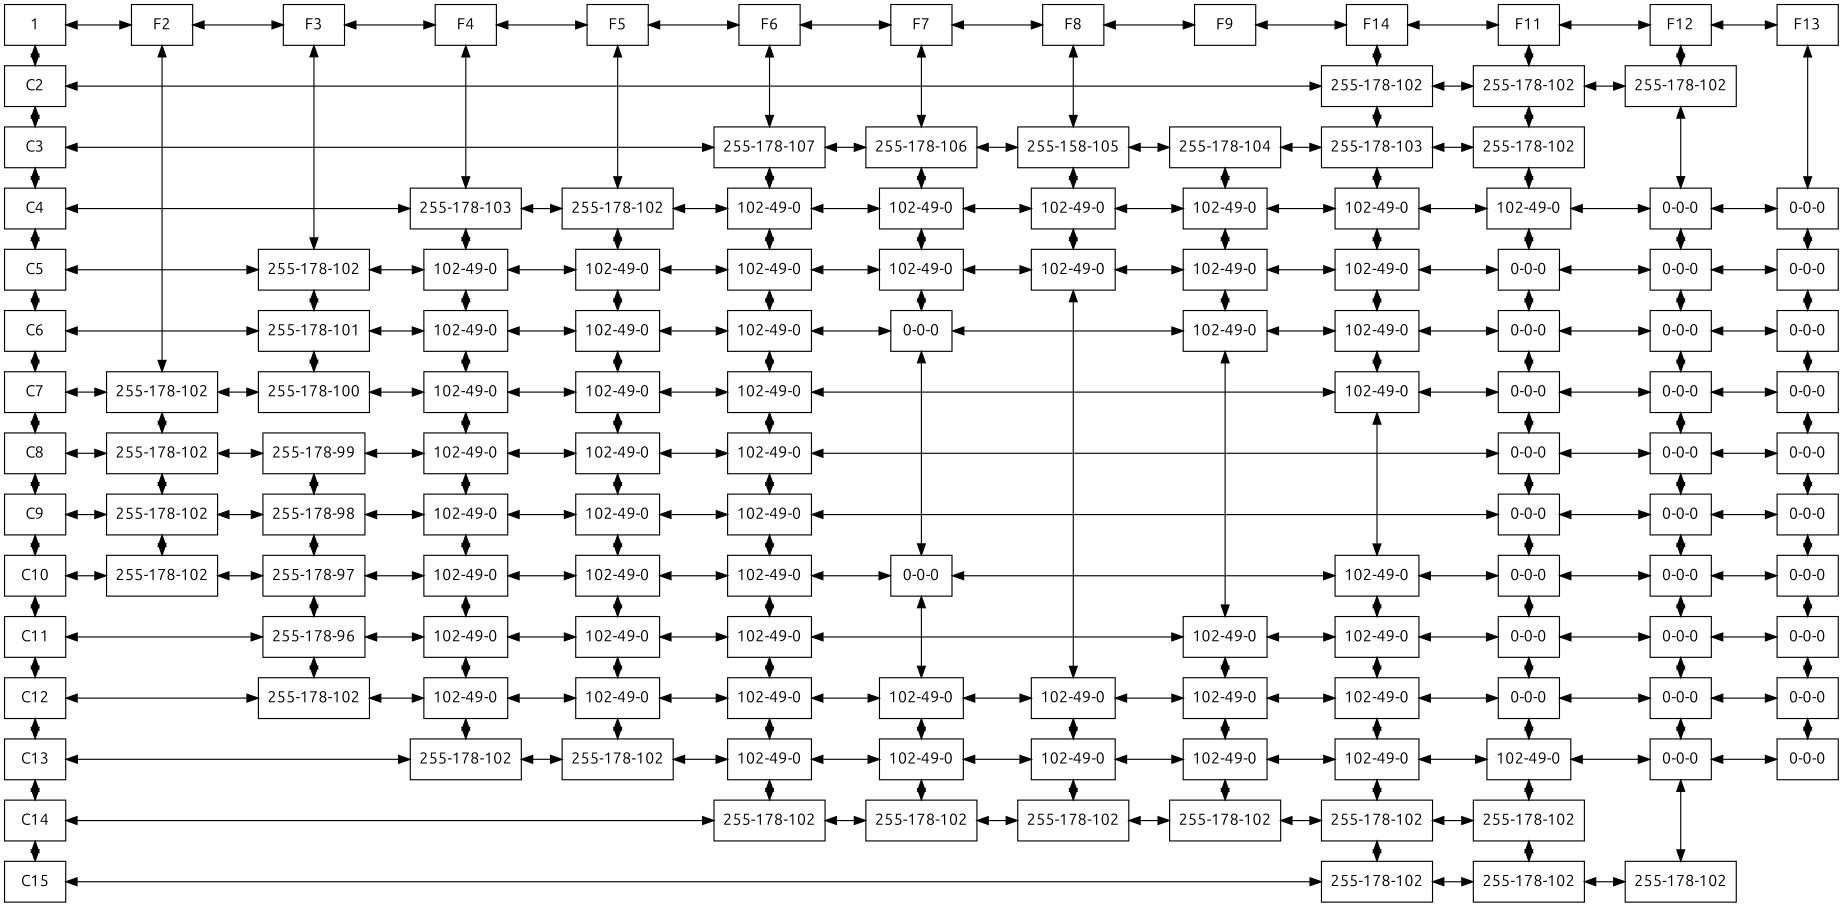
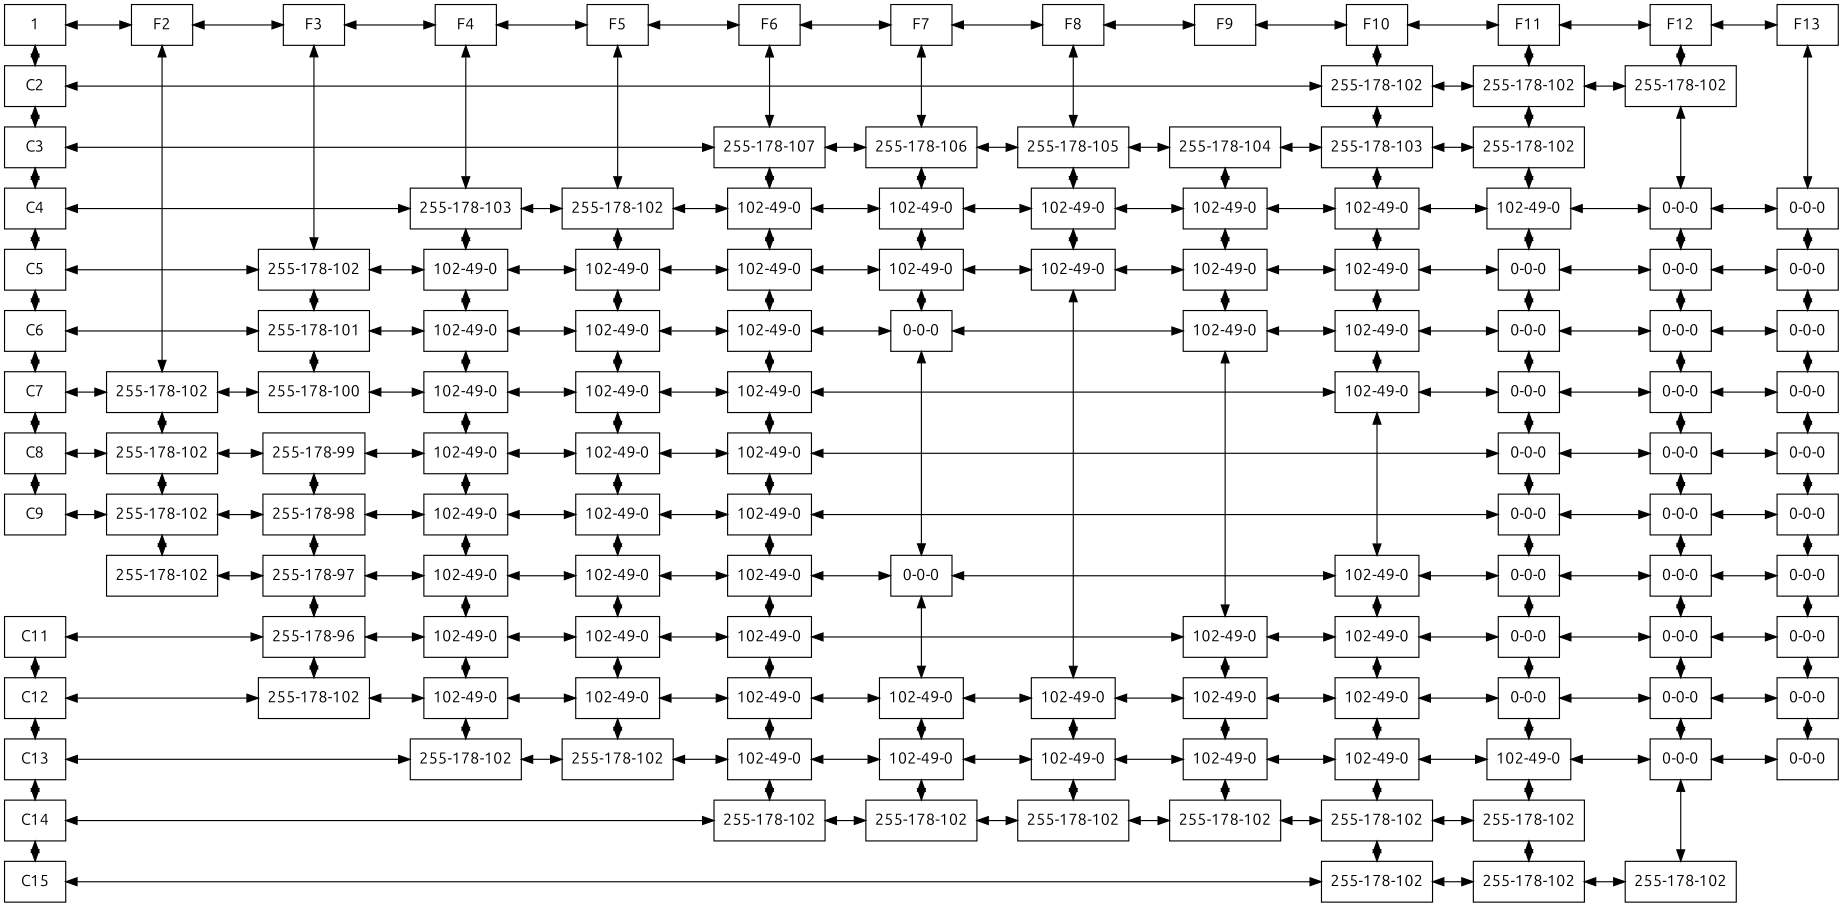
(1377, 25) -> (1377, 25)
(1073, 147) -> (1073, 147)
(35, 576) -> none
